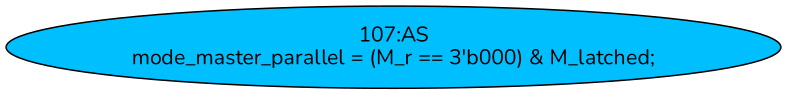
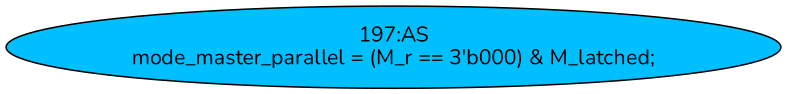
(393, 47) -> (393, 47)
